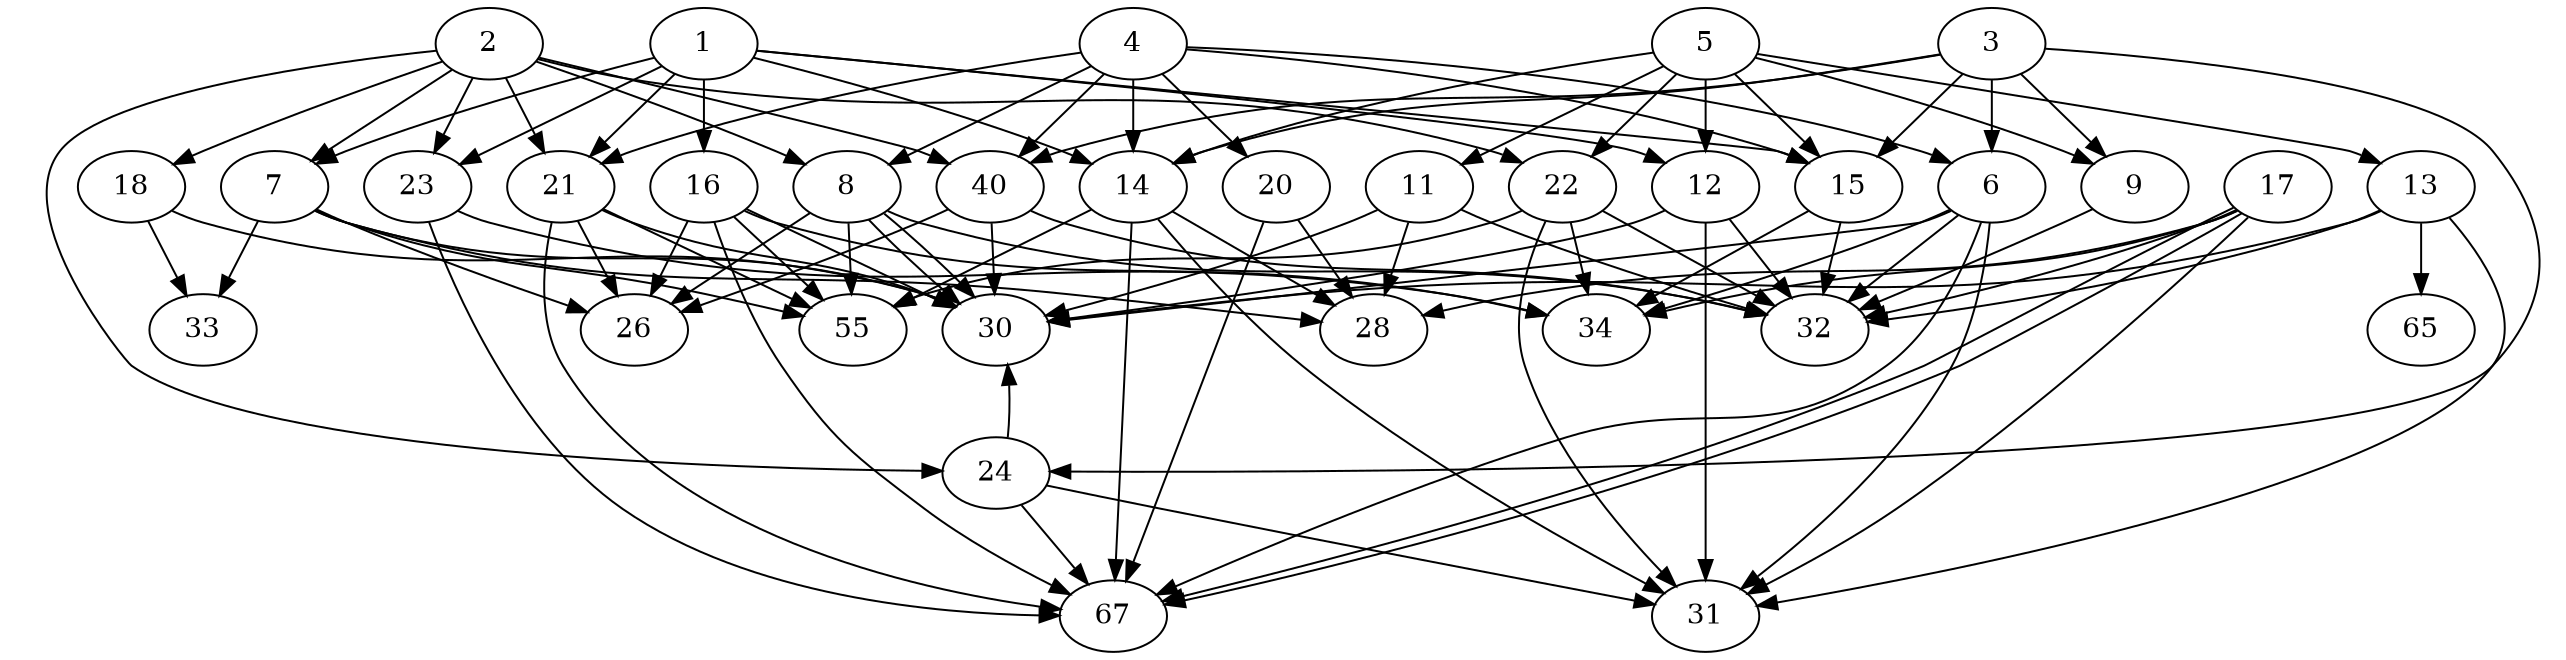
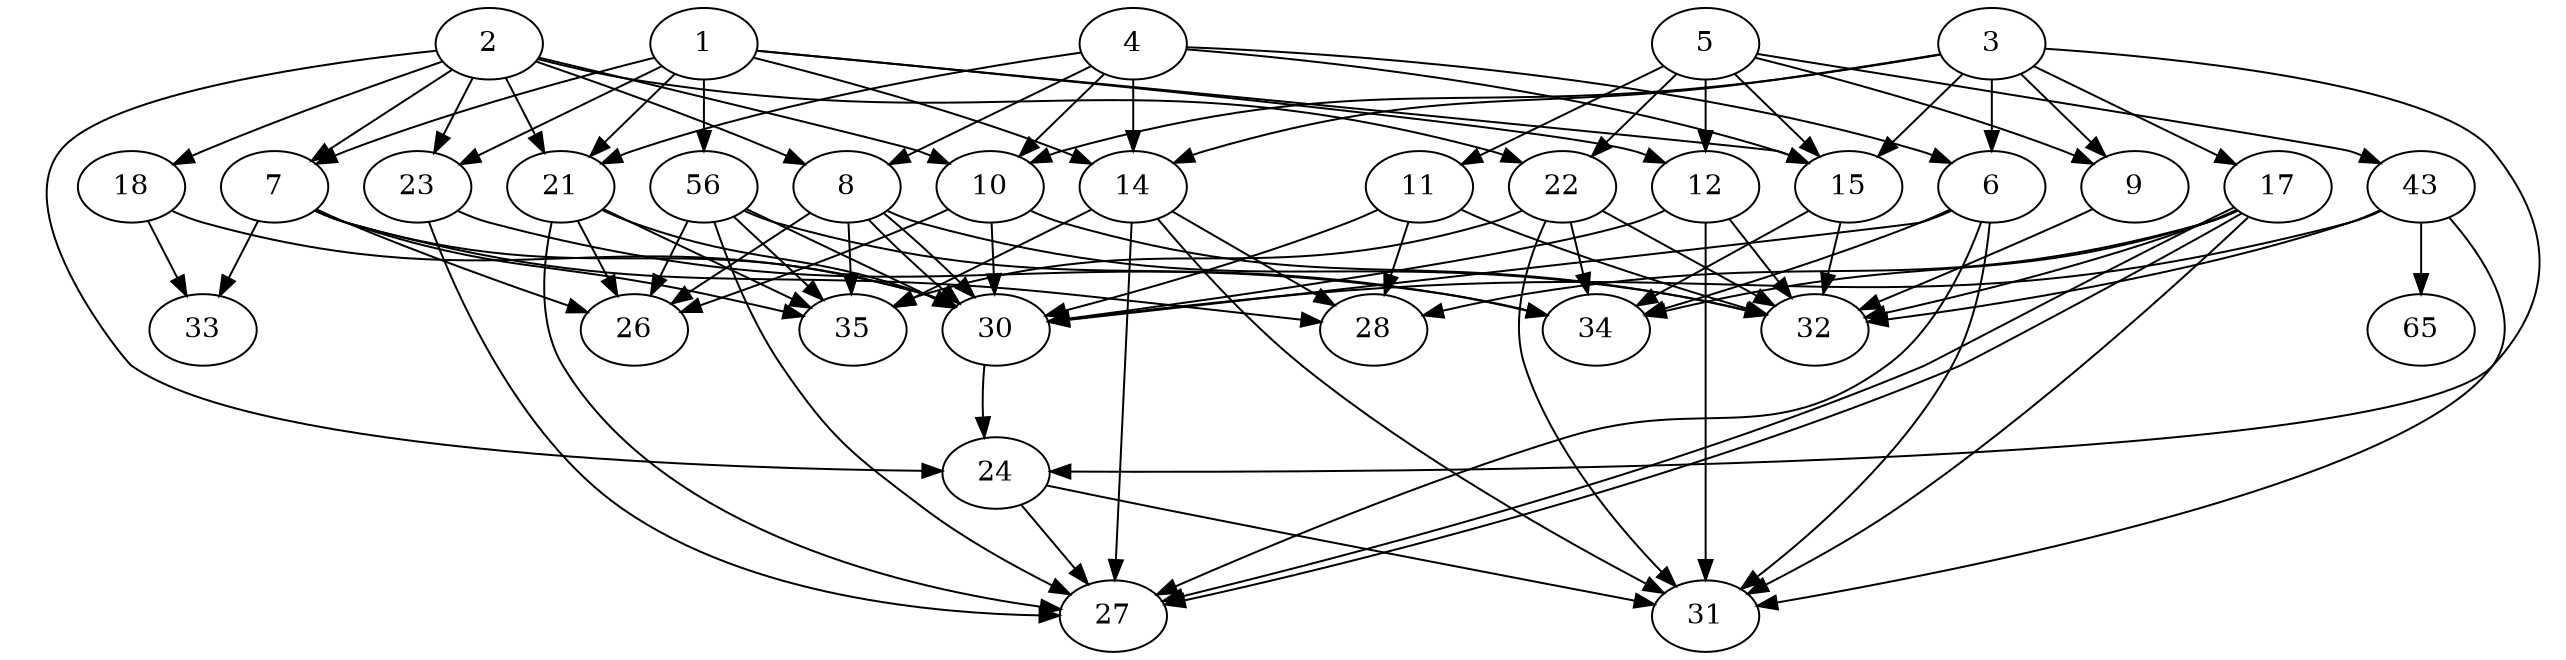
(1421, 94) -> none
none -> (2094, 95)
(704, 187) -> (704, 187)
(990, 187) -> (990, 187)
(1276, 187) -> none
(2421, 187) -> (2421, 187)
(1912, 252) -> none
(853, 330) -> (853, 330)
(1009, 411) -> (983, 391)
(1113, 616) -> (1113, 616)
